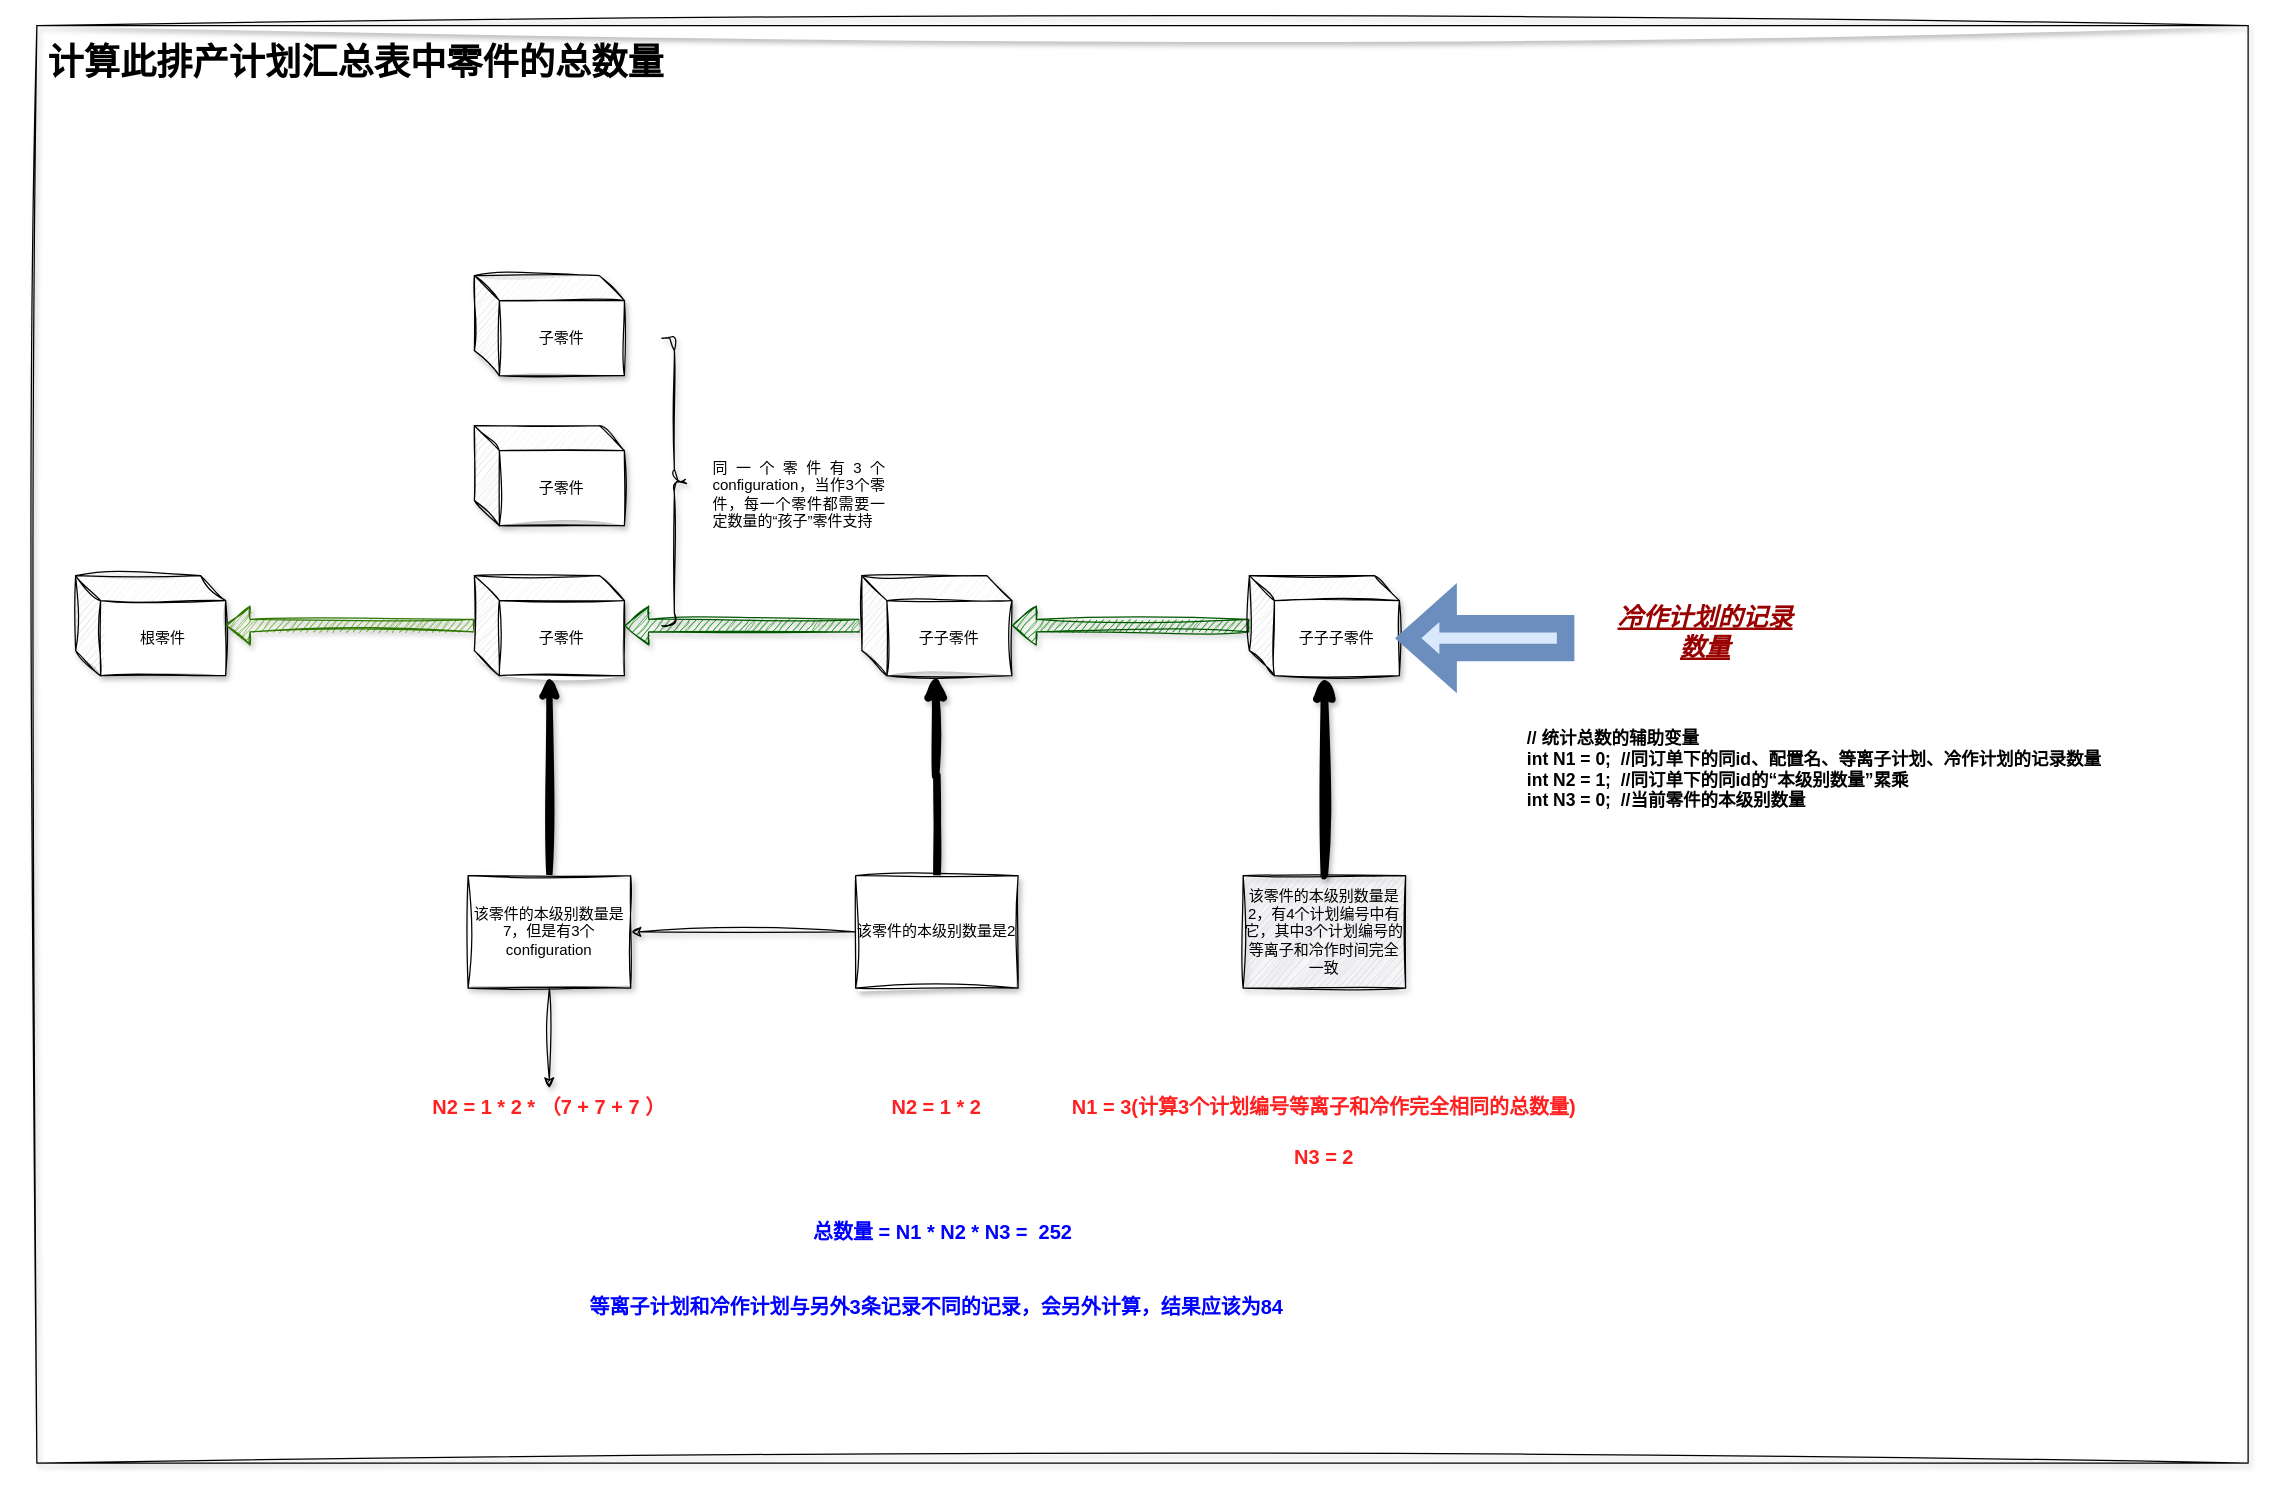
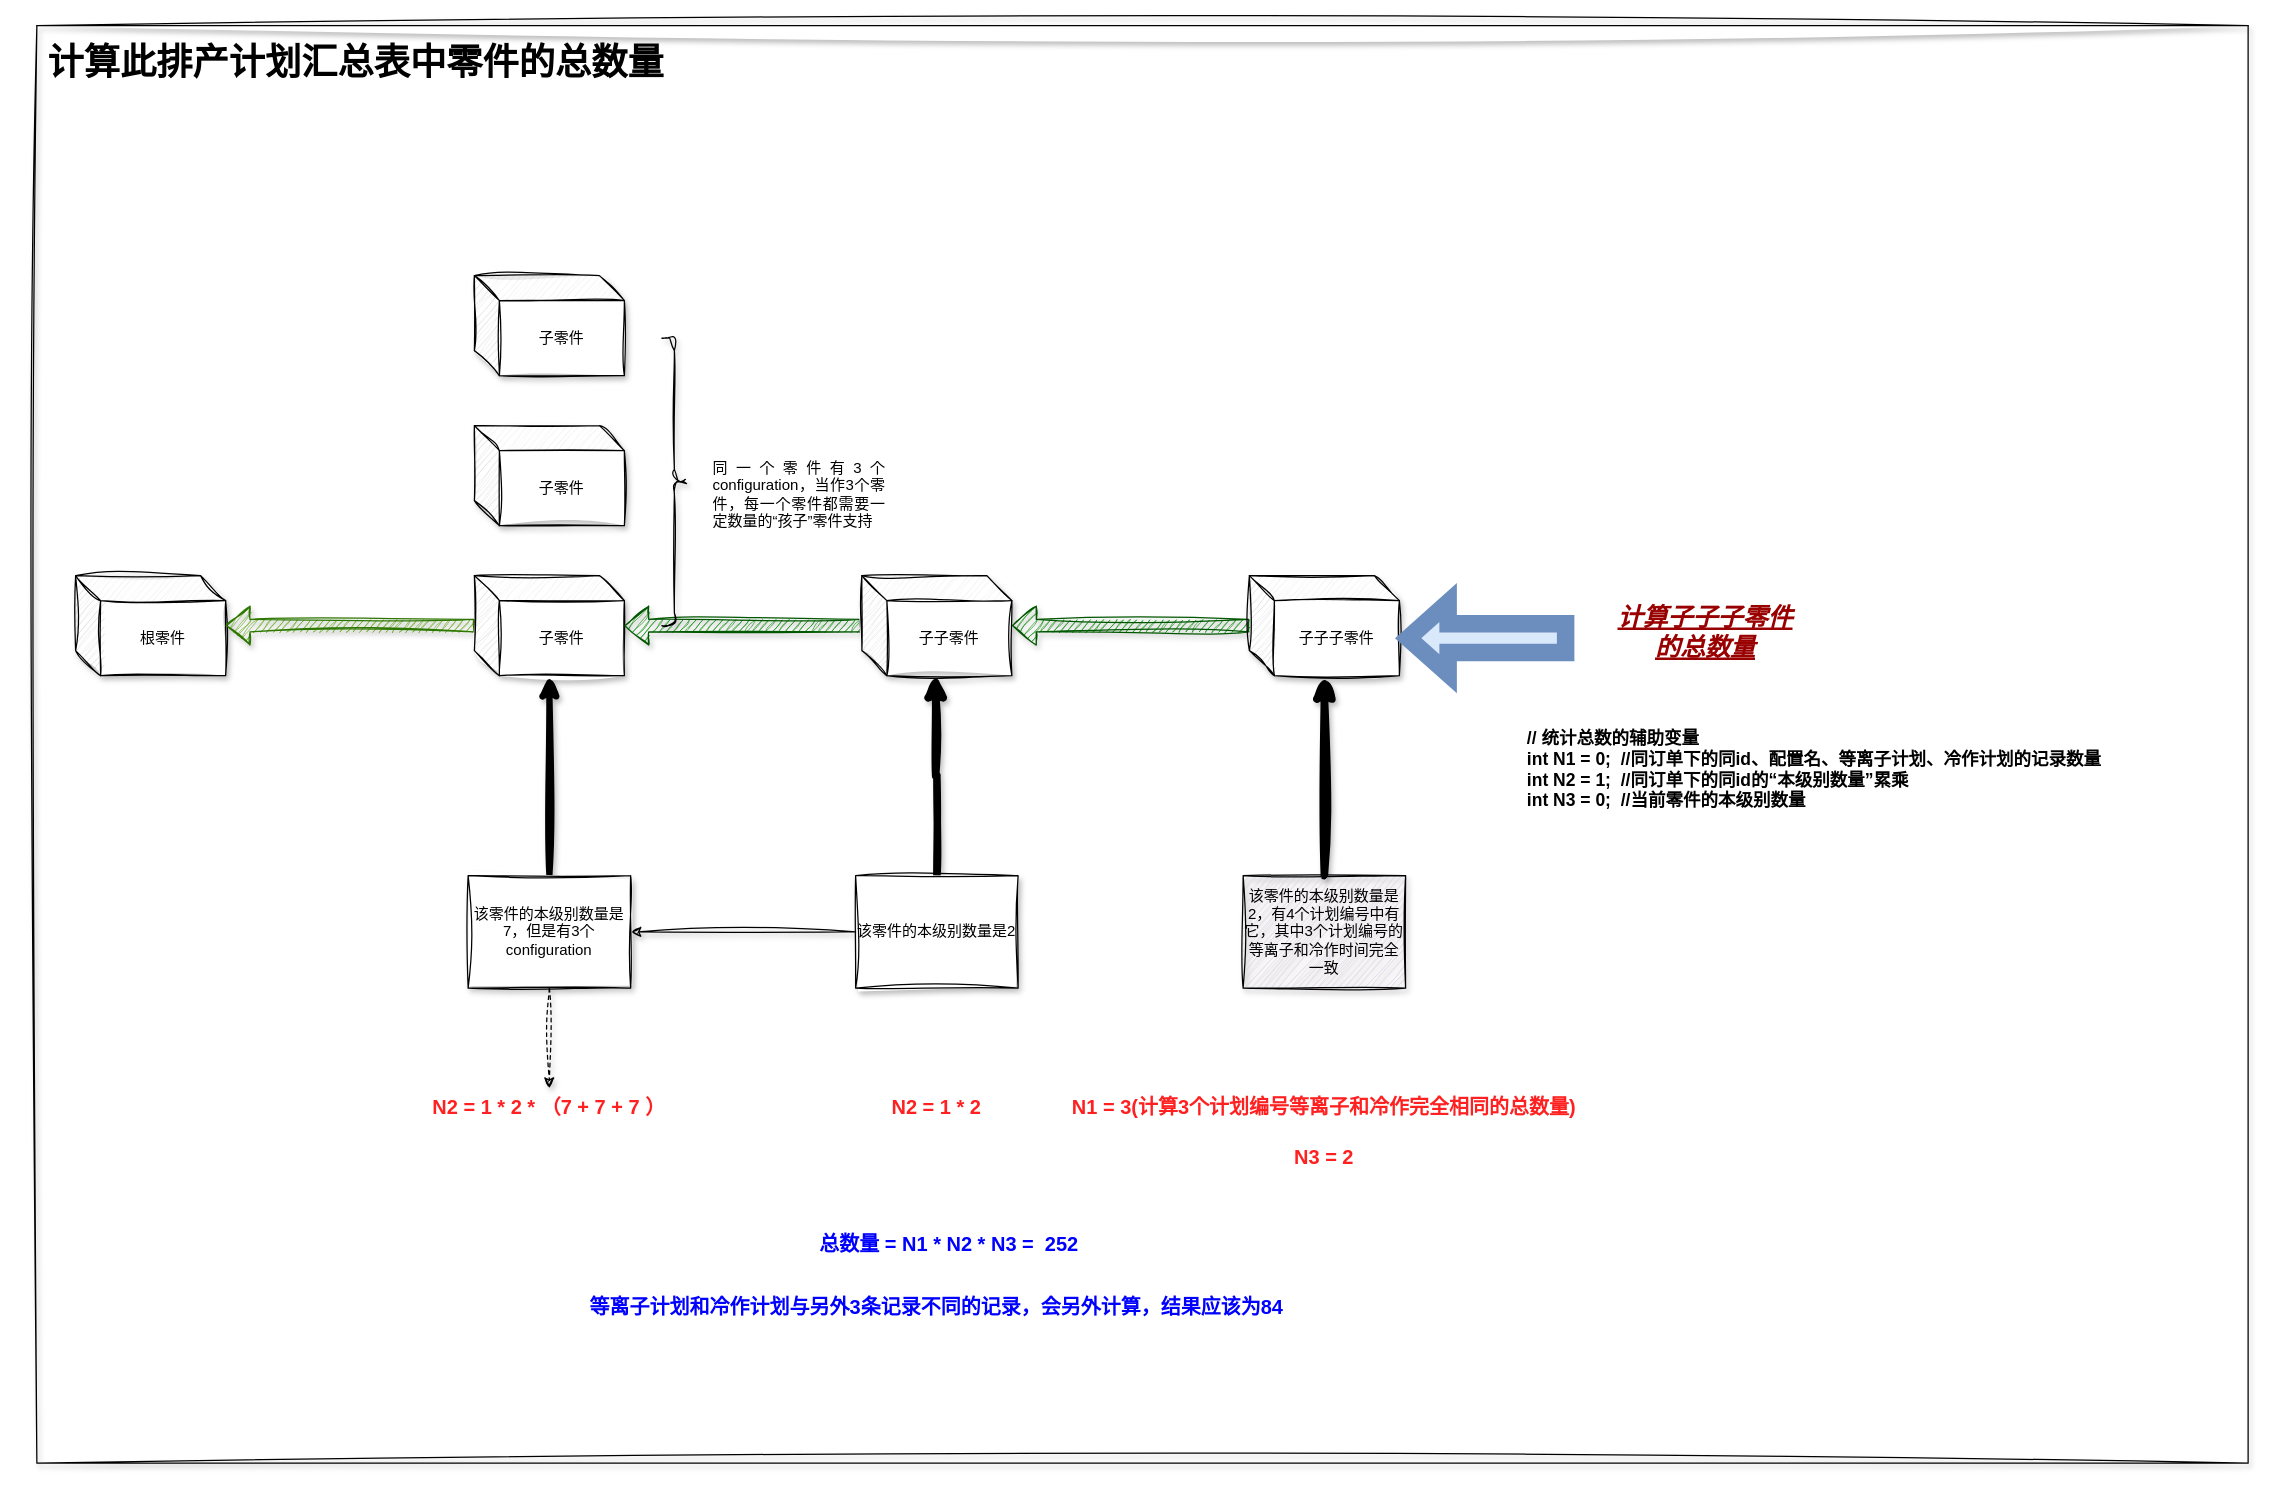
(1706, 632) -> (1706, 632)
(549, 1034) -> (549, 1034)
(943, 1232) -> (949, 1244)
